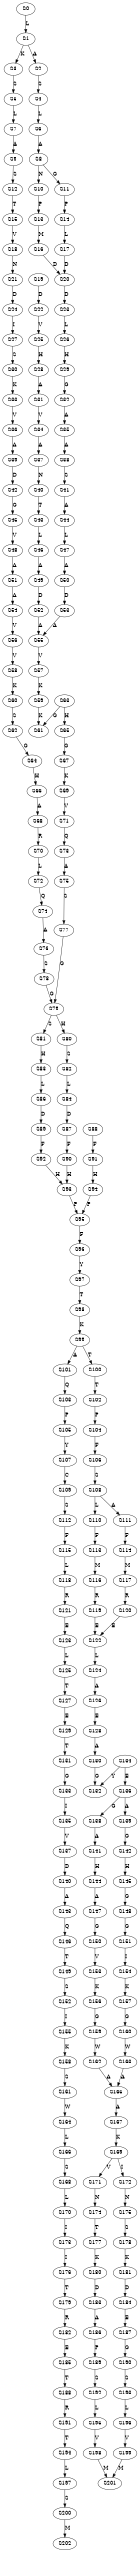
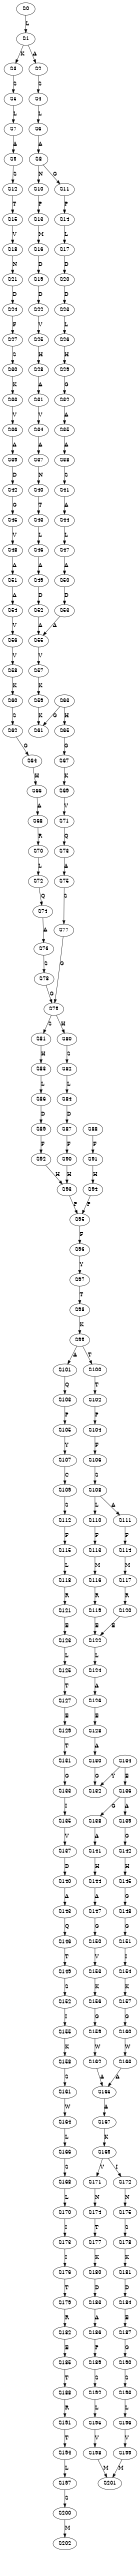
(50, 263) -> (39, 263)
(14, 325) -> (14, 325)
